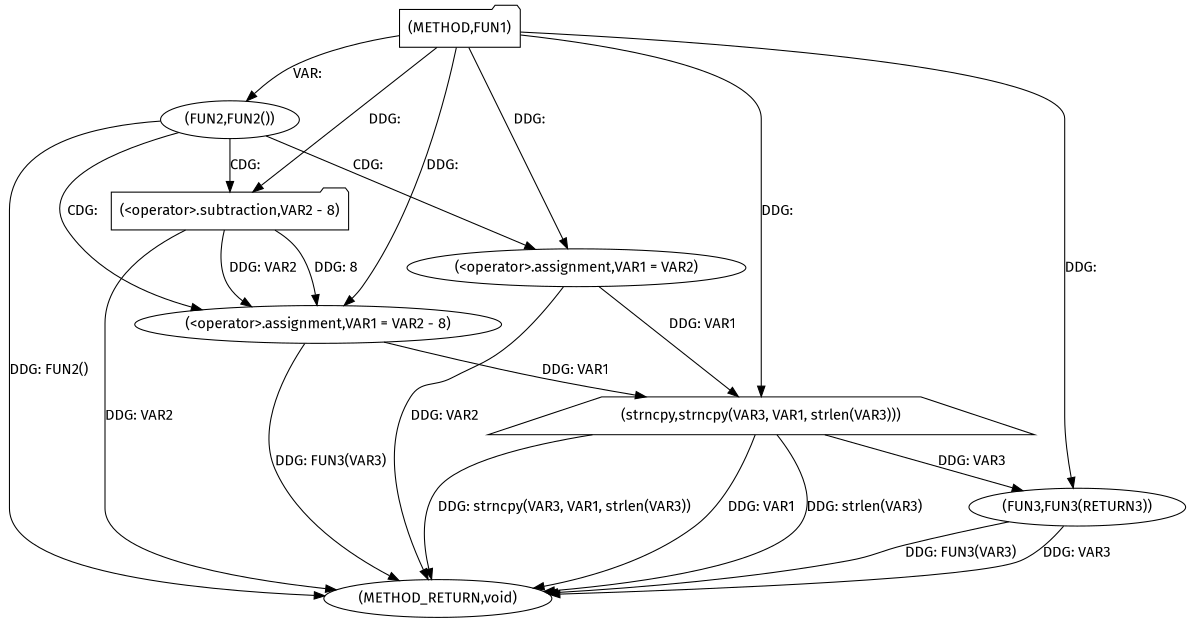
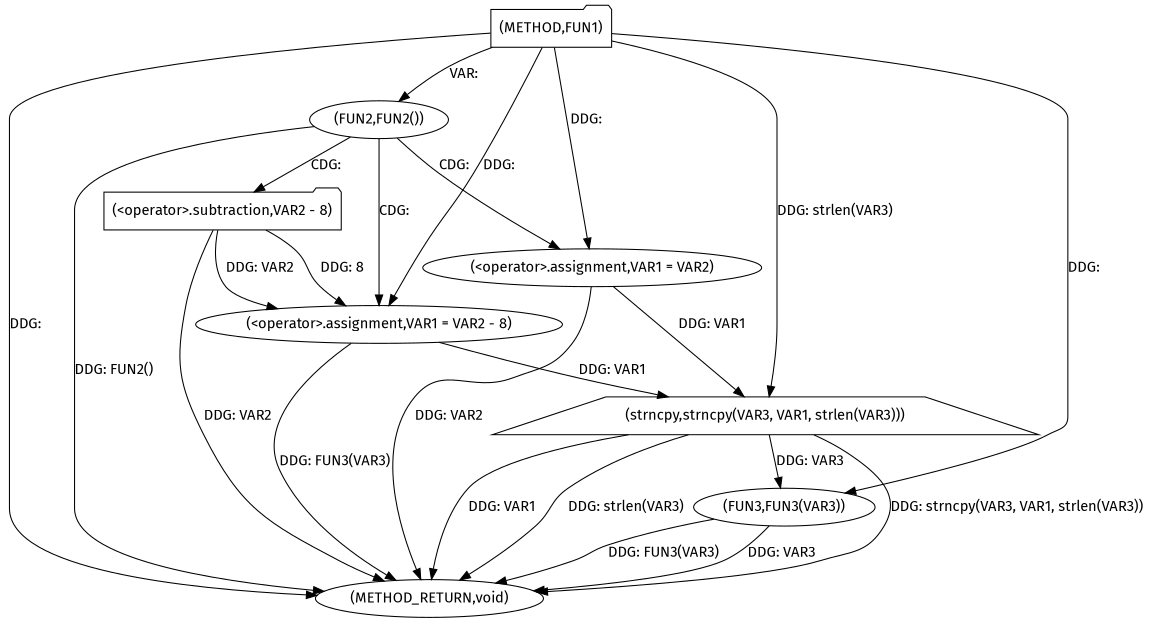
(349, 116) -> (9, 227)
(779, 211) -> (835, 211)
(1077, 507) -> (784, 507)
